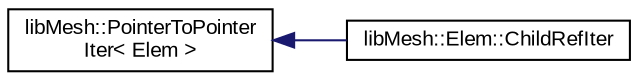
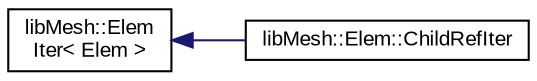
(140, 40) -> (90, 40)
